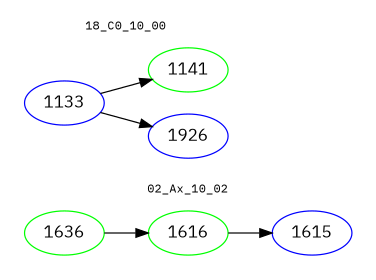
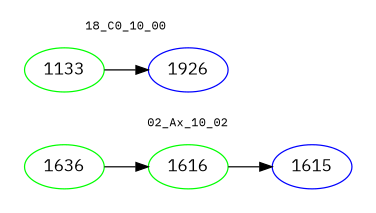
(188, 70) -> none
(64, 103) -> (64, 70)
